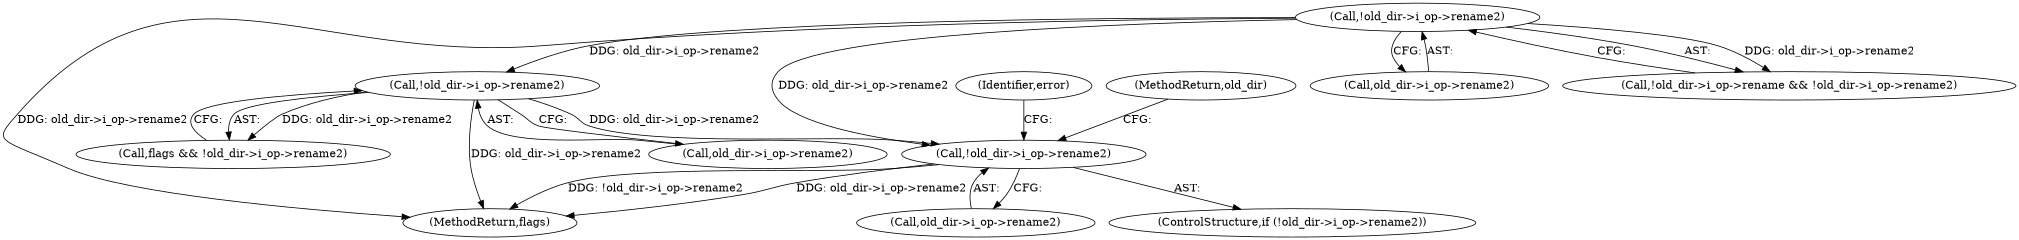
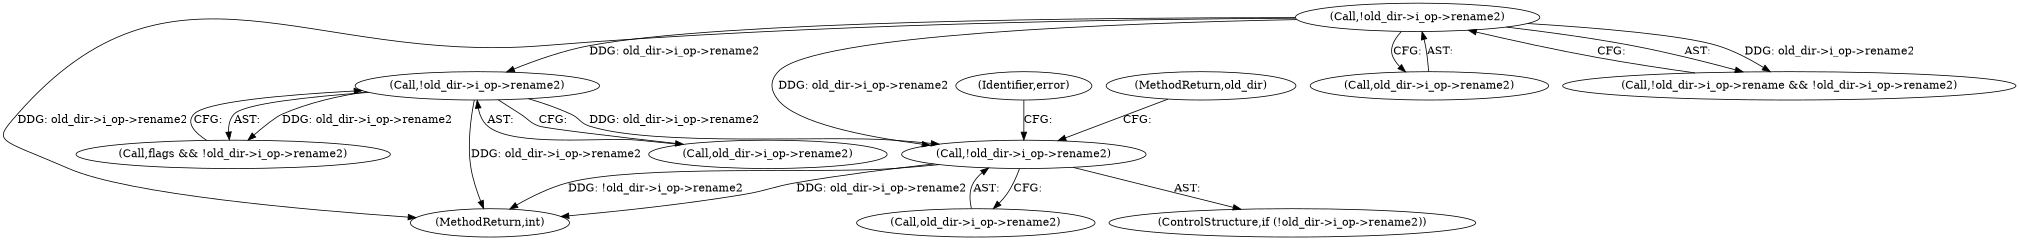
(490, 223) -> (490, 223)
